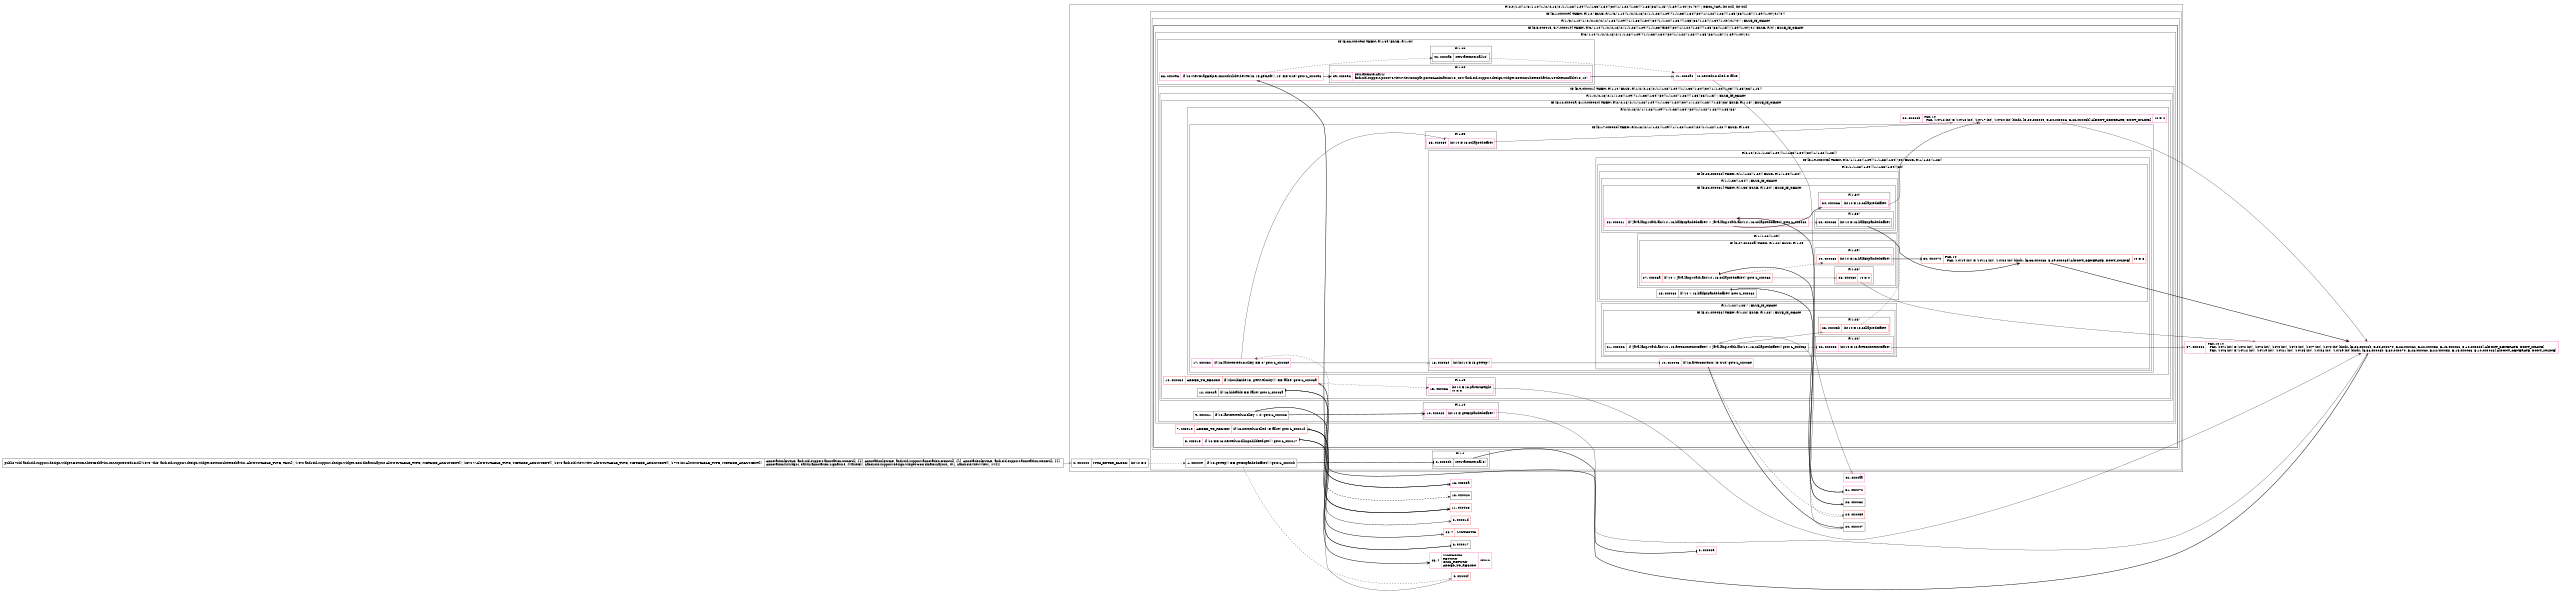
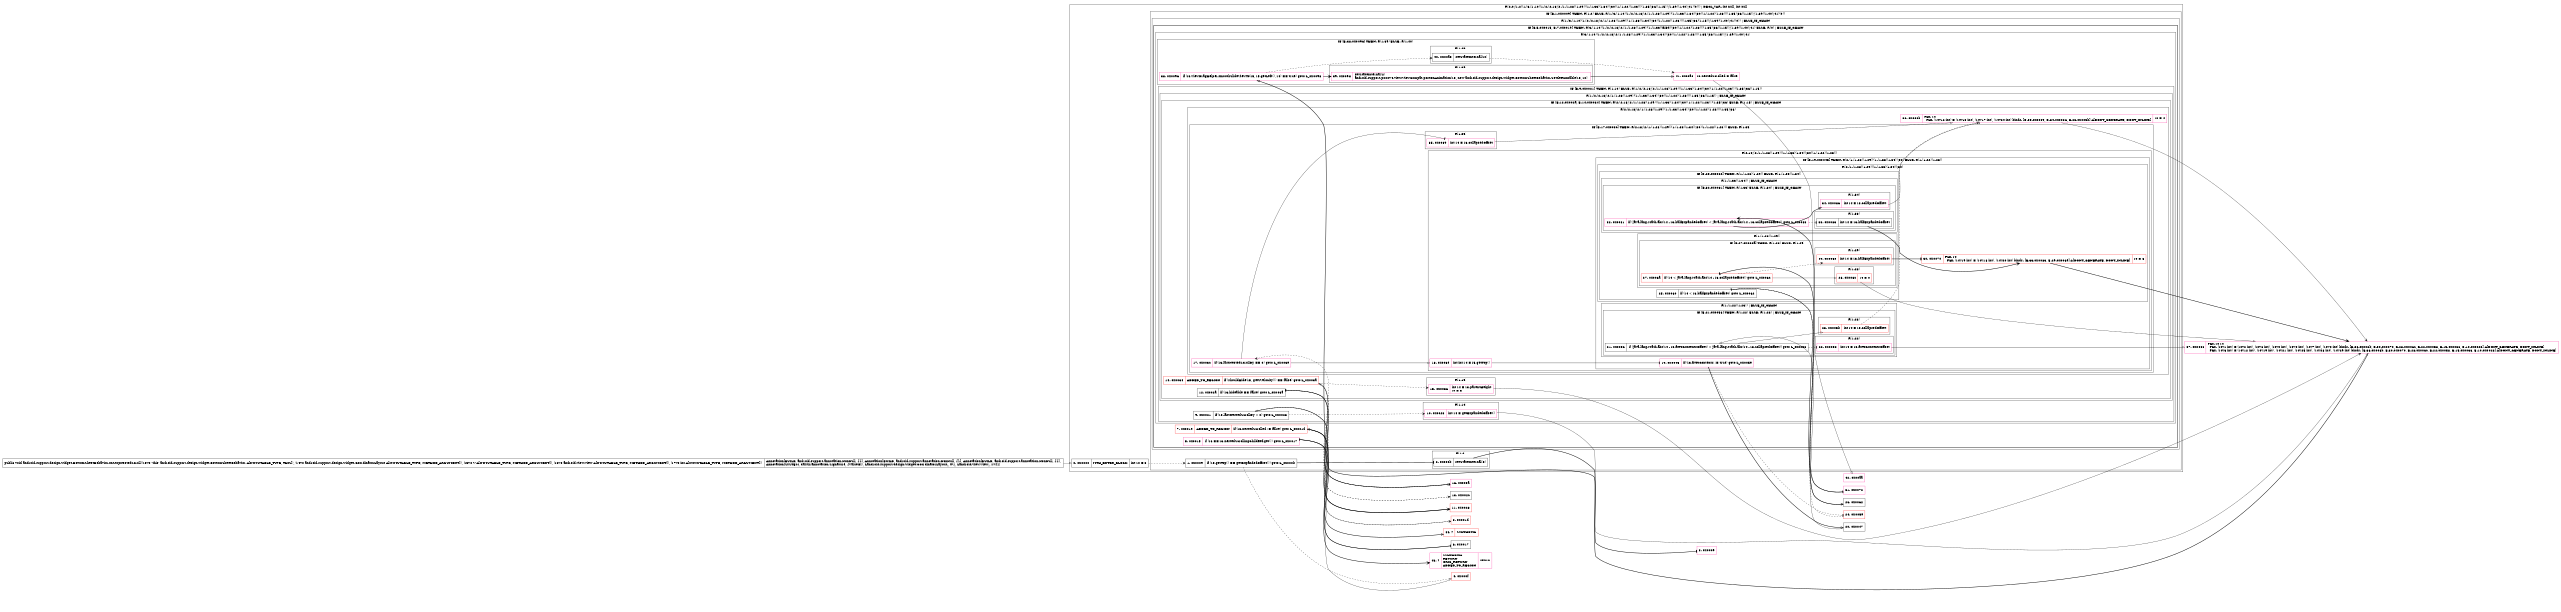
(1356, 414) -> (1356, 414)
